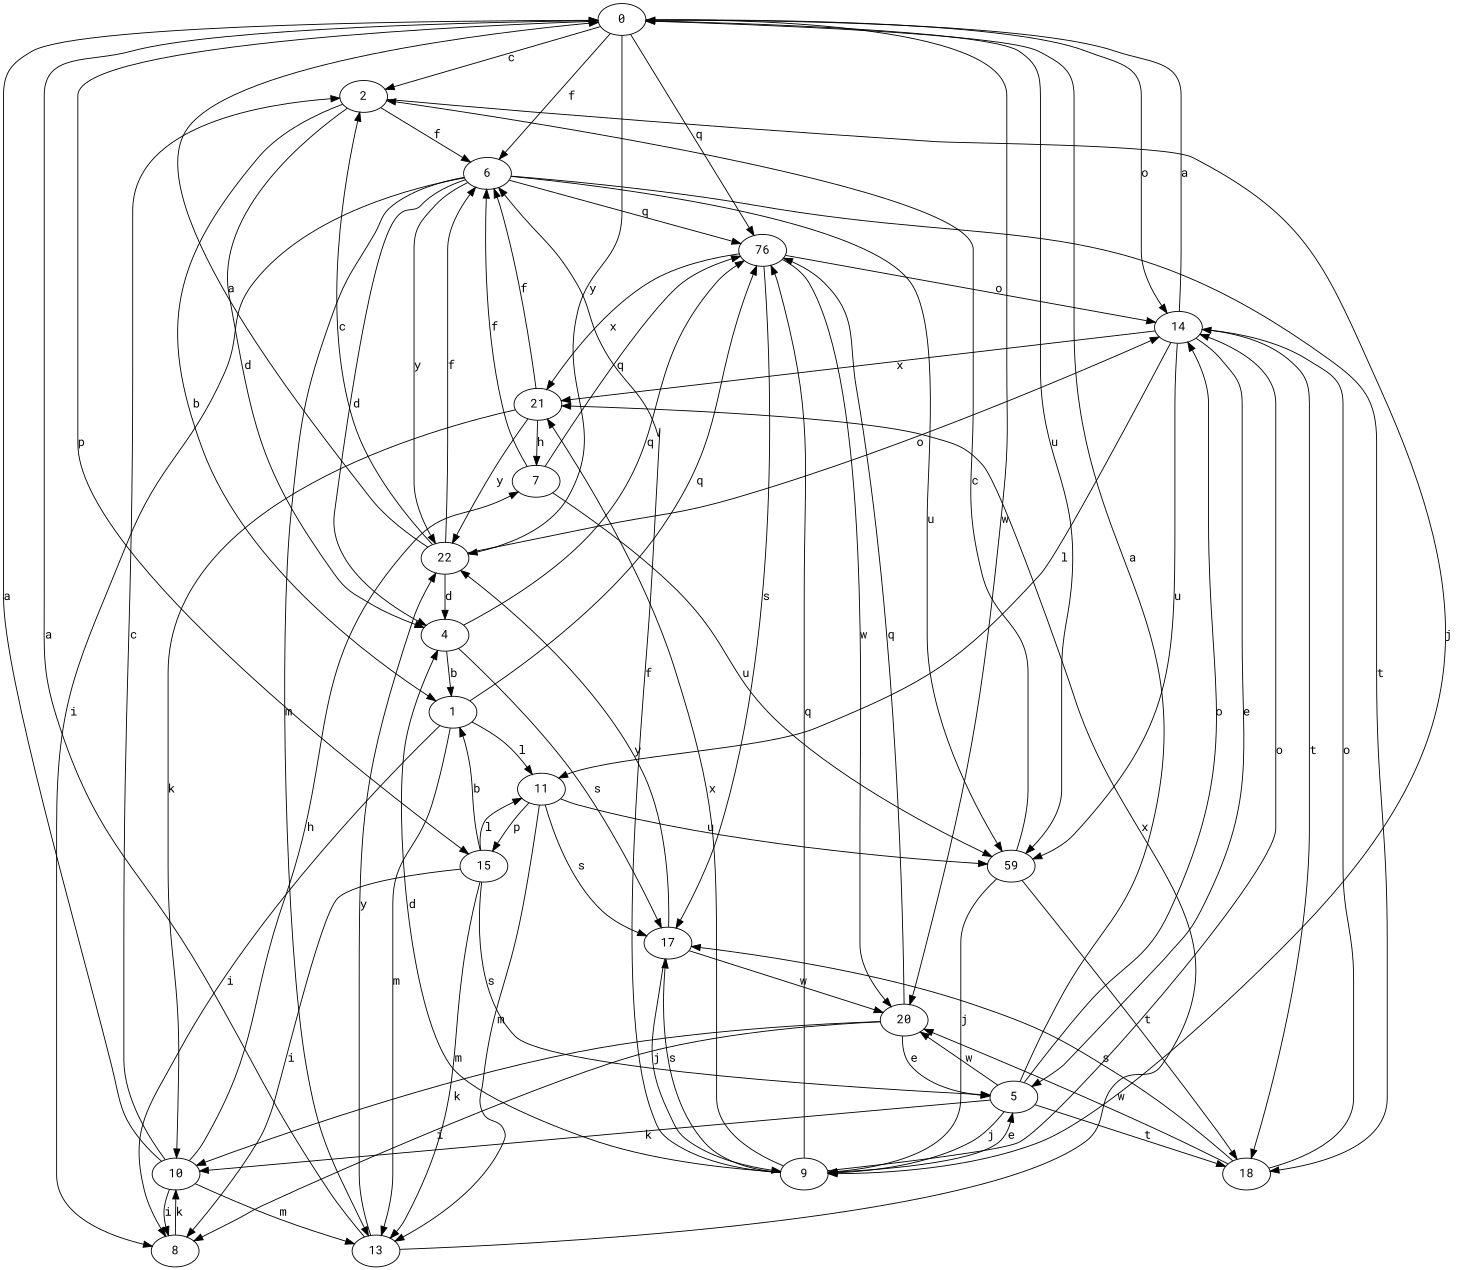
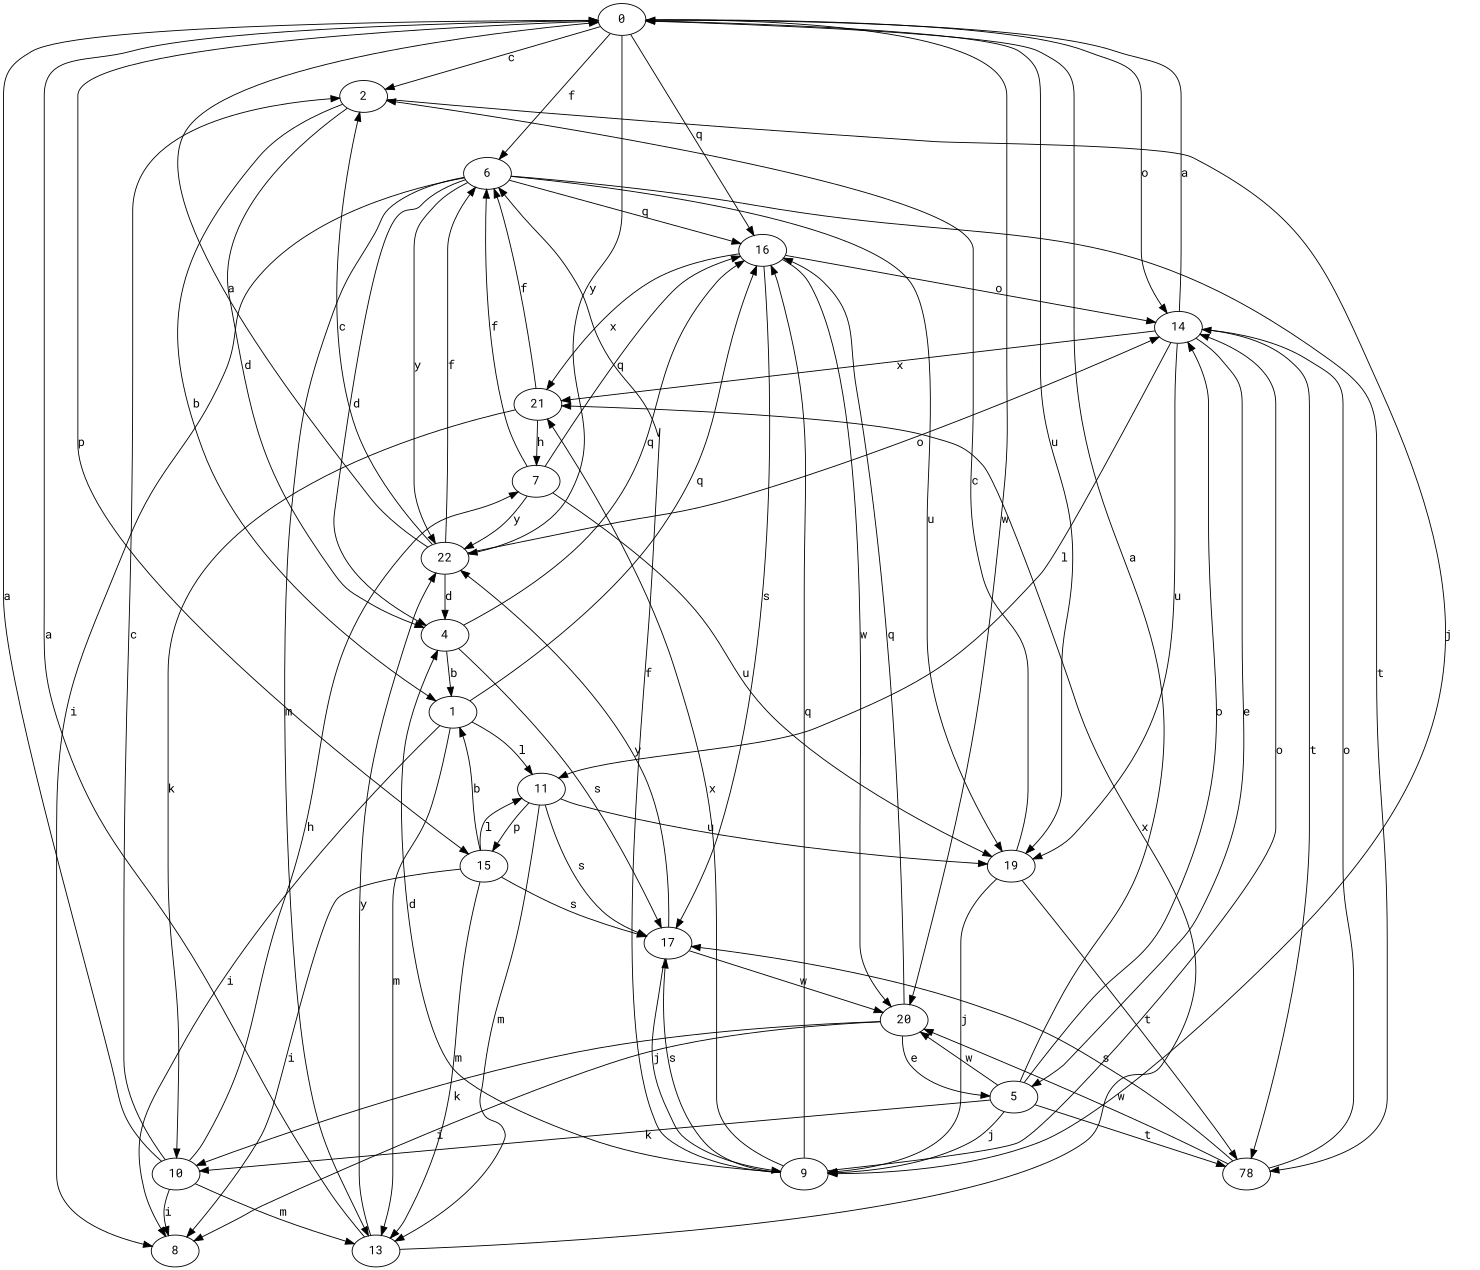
(422, 133) -> none
(763, 250) -> (763, 250)
(490, 476) -> (503, 524)
(1011, 866) -> (1011, 866)
(681, 1071) -> (568, 910)
(927, 1164) -> none
(1247, 1174) -> (1247, 1174)
(176, 1217) -> none
